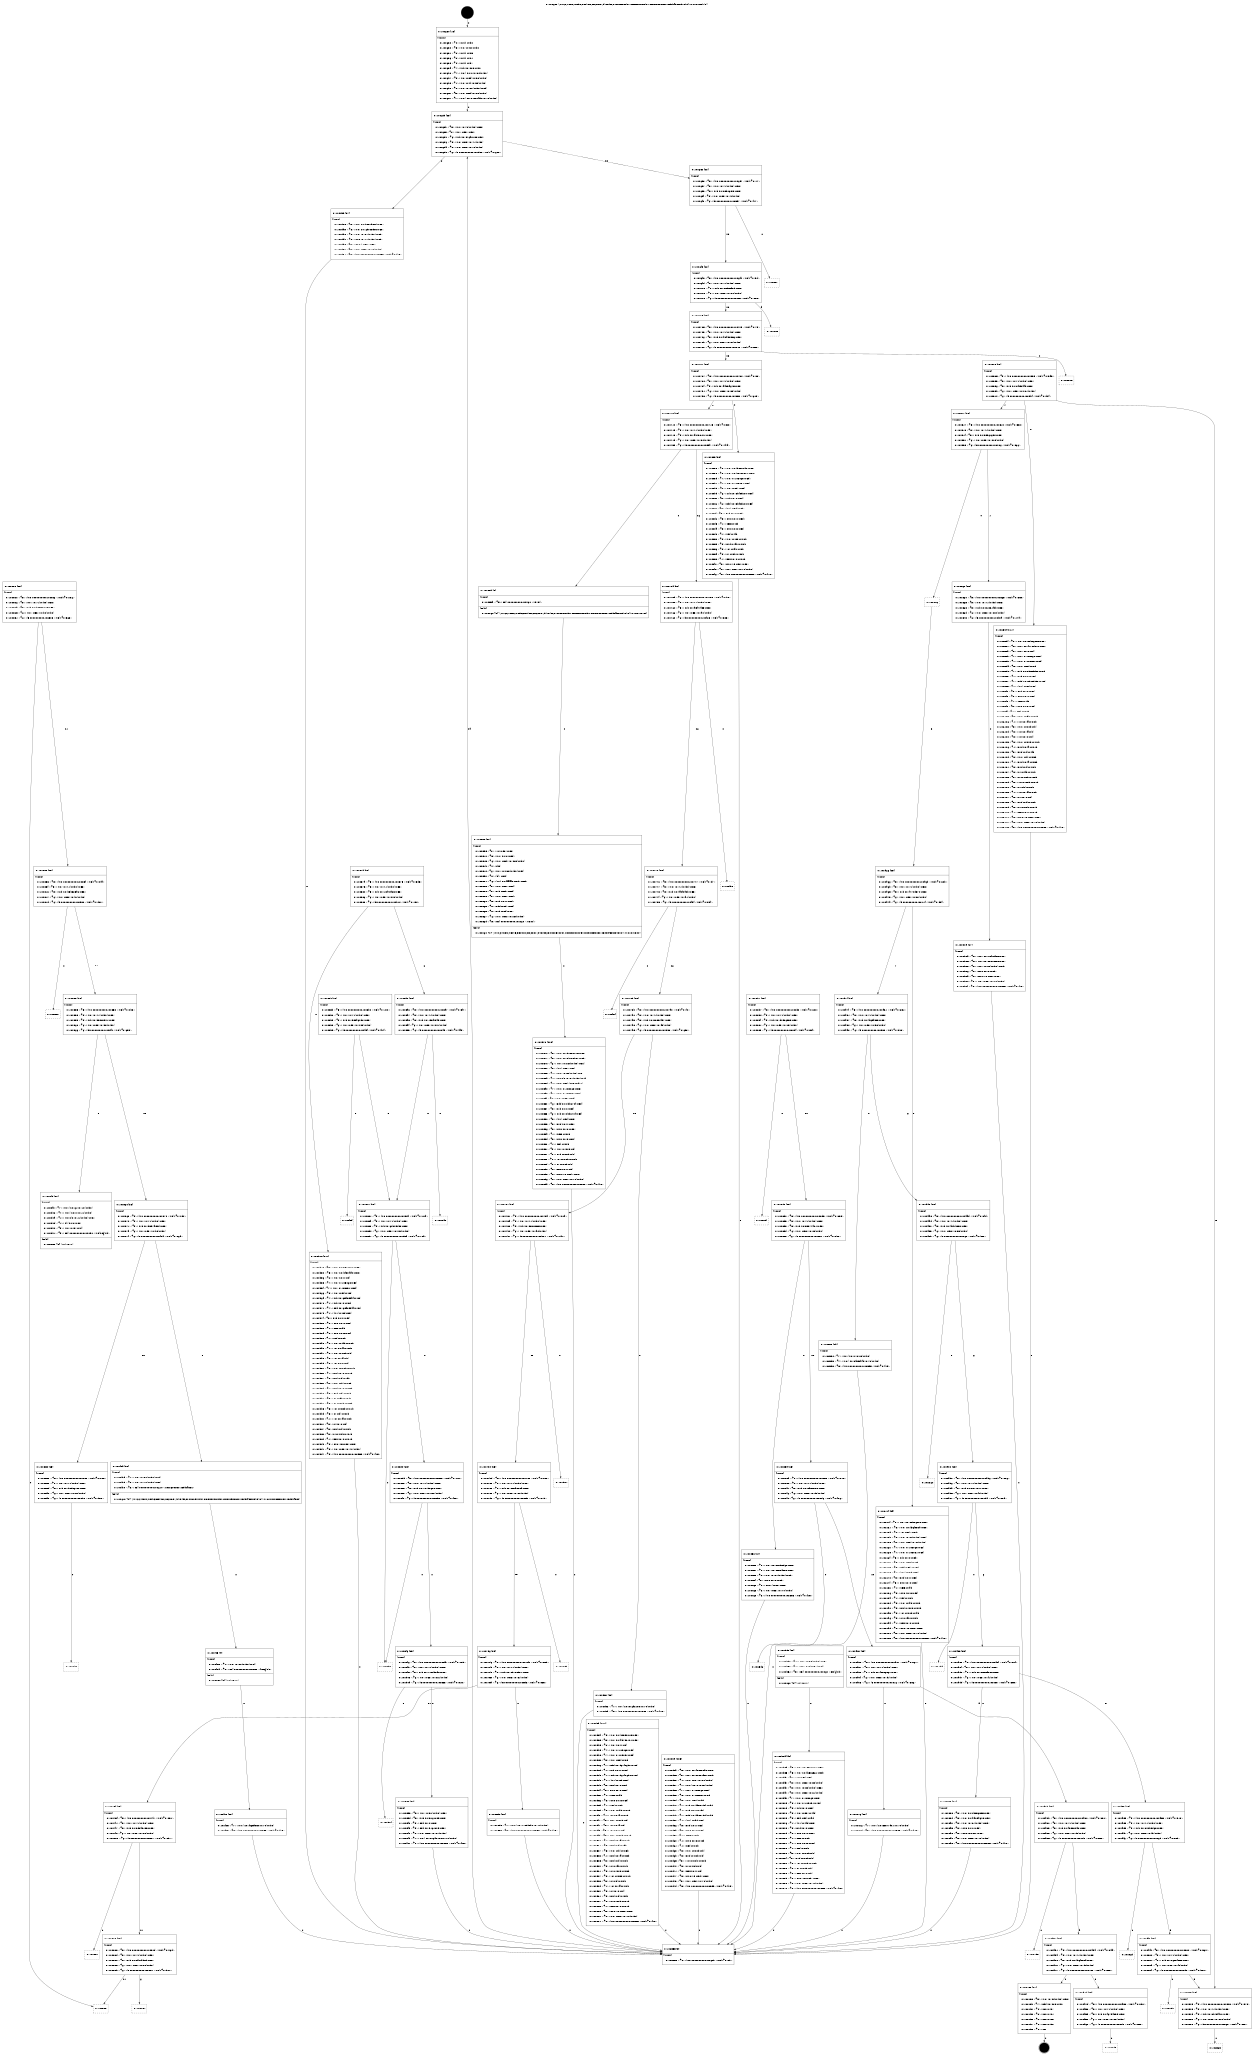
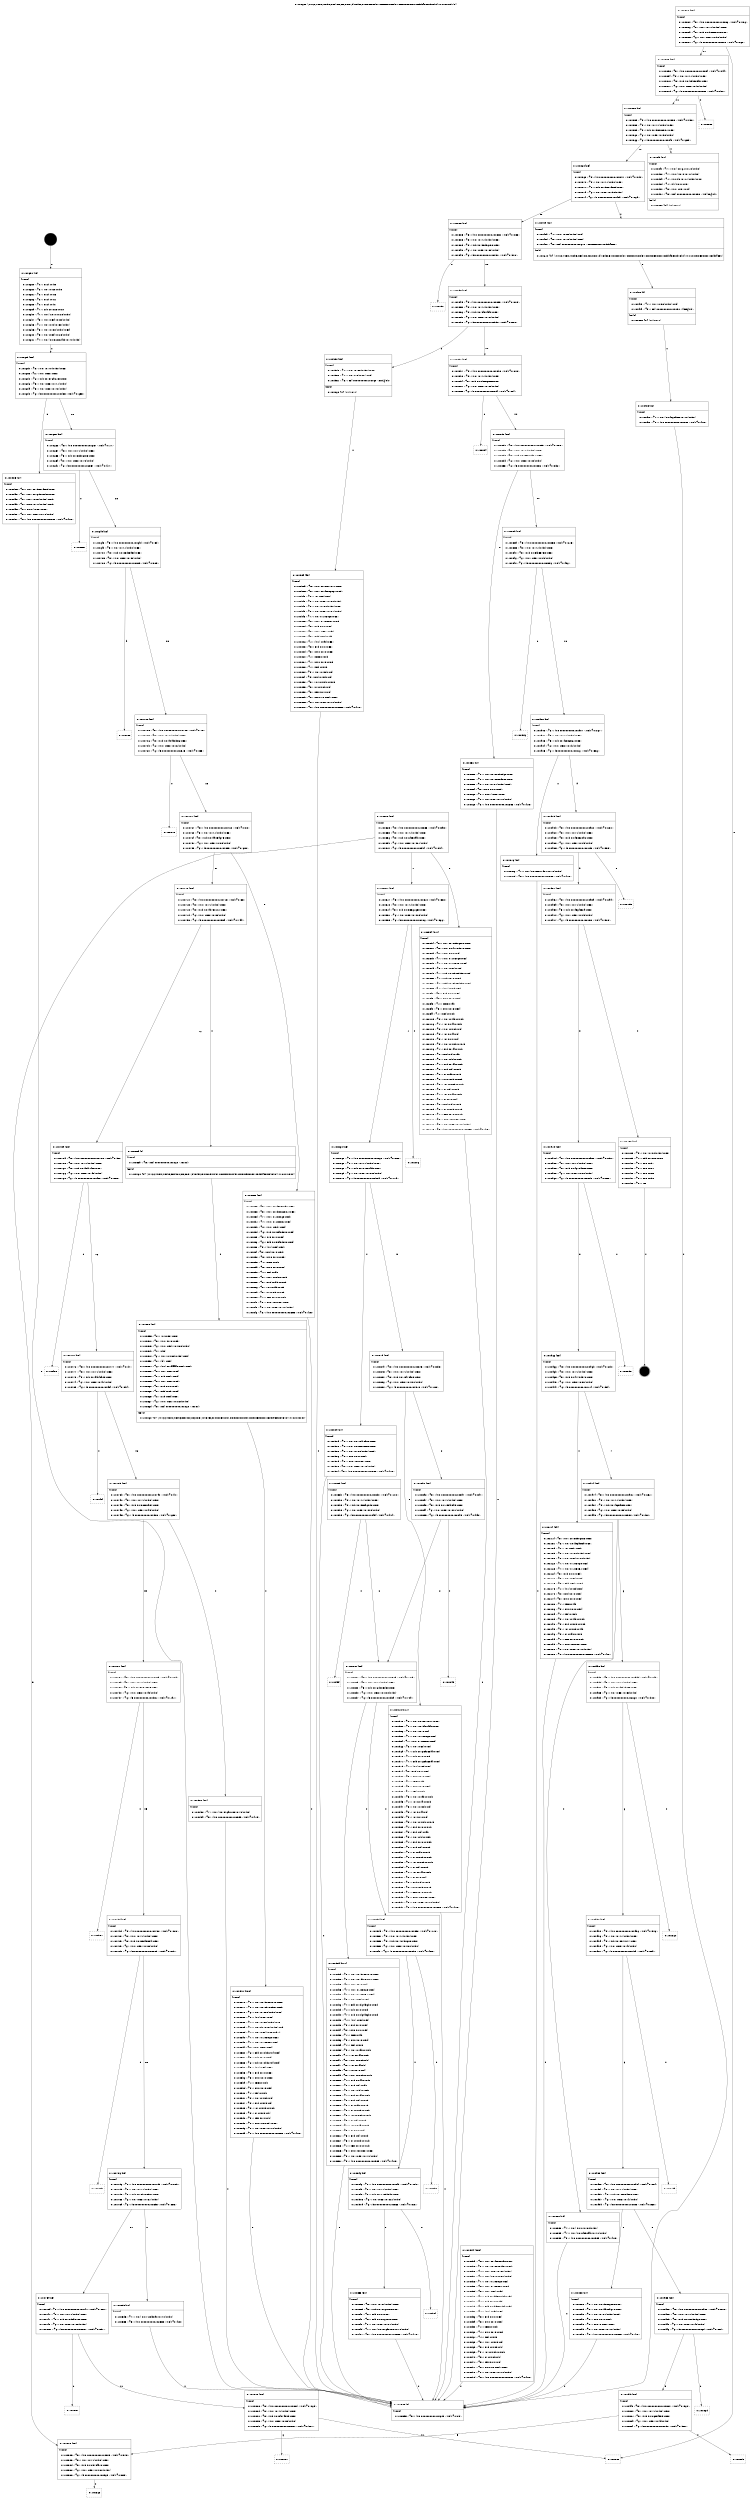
none -> (485, 307)
(923, 736) -> (578, 1266)
(473, 1133) -> none
none -> (386, 1266)
(386, 1451) -> (345, 1829)
